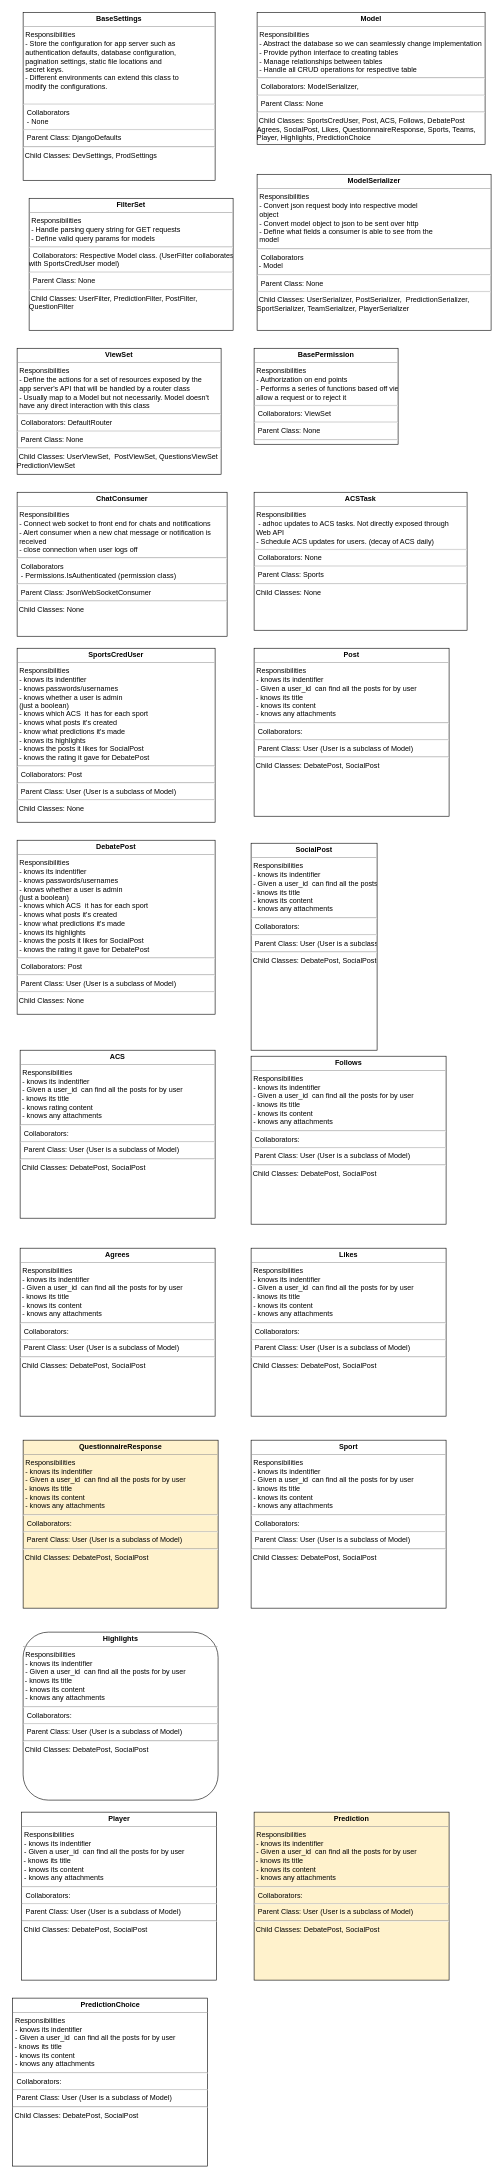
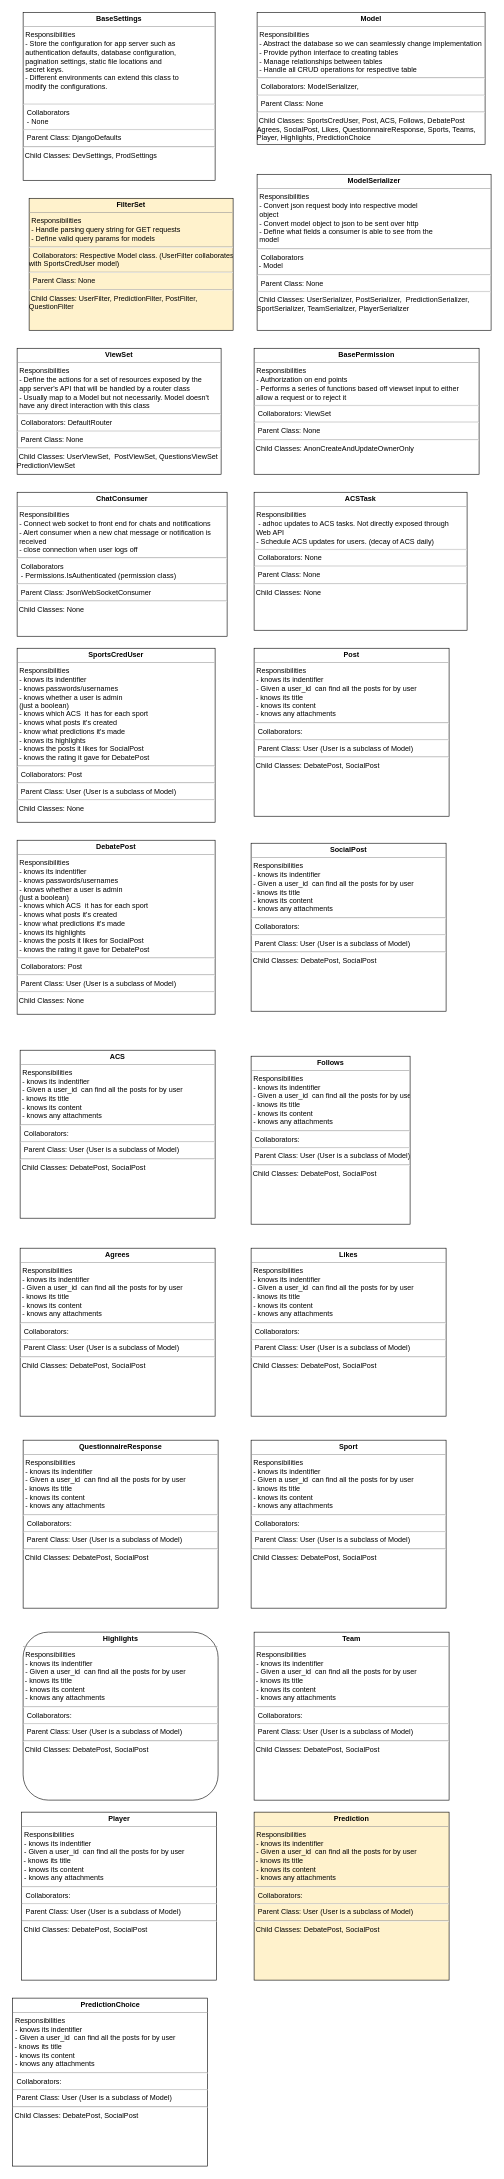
(131, 264) -> (131, 264)
(326, 396) -> (367, 411)
(360, 527) -> (360, 527)
(314, 947) -> (349, 927)
(112, 1094) -> (112, 1094)
(349, 1140) -> (331, 1140)
(121, 1524) -> (121, 1524)
none -> (352, 1716)
